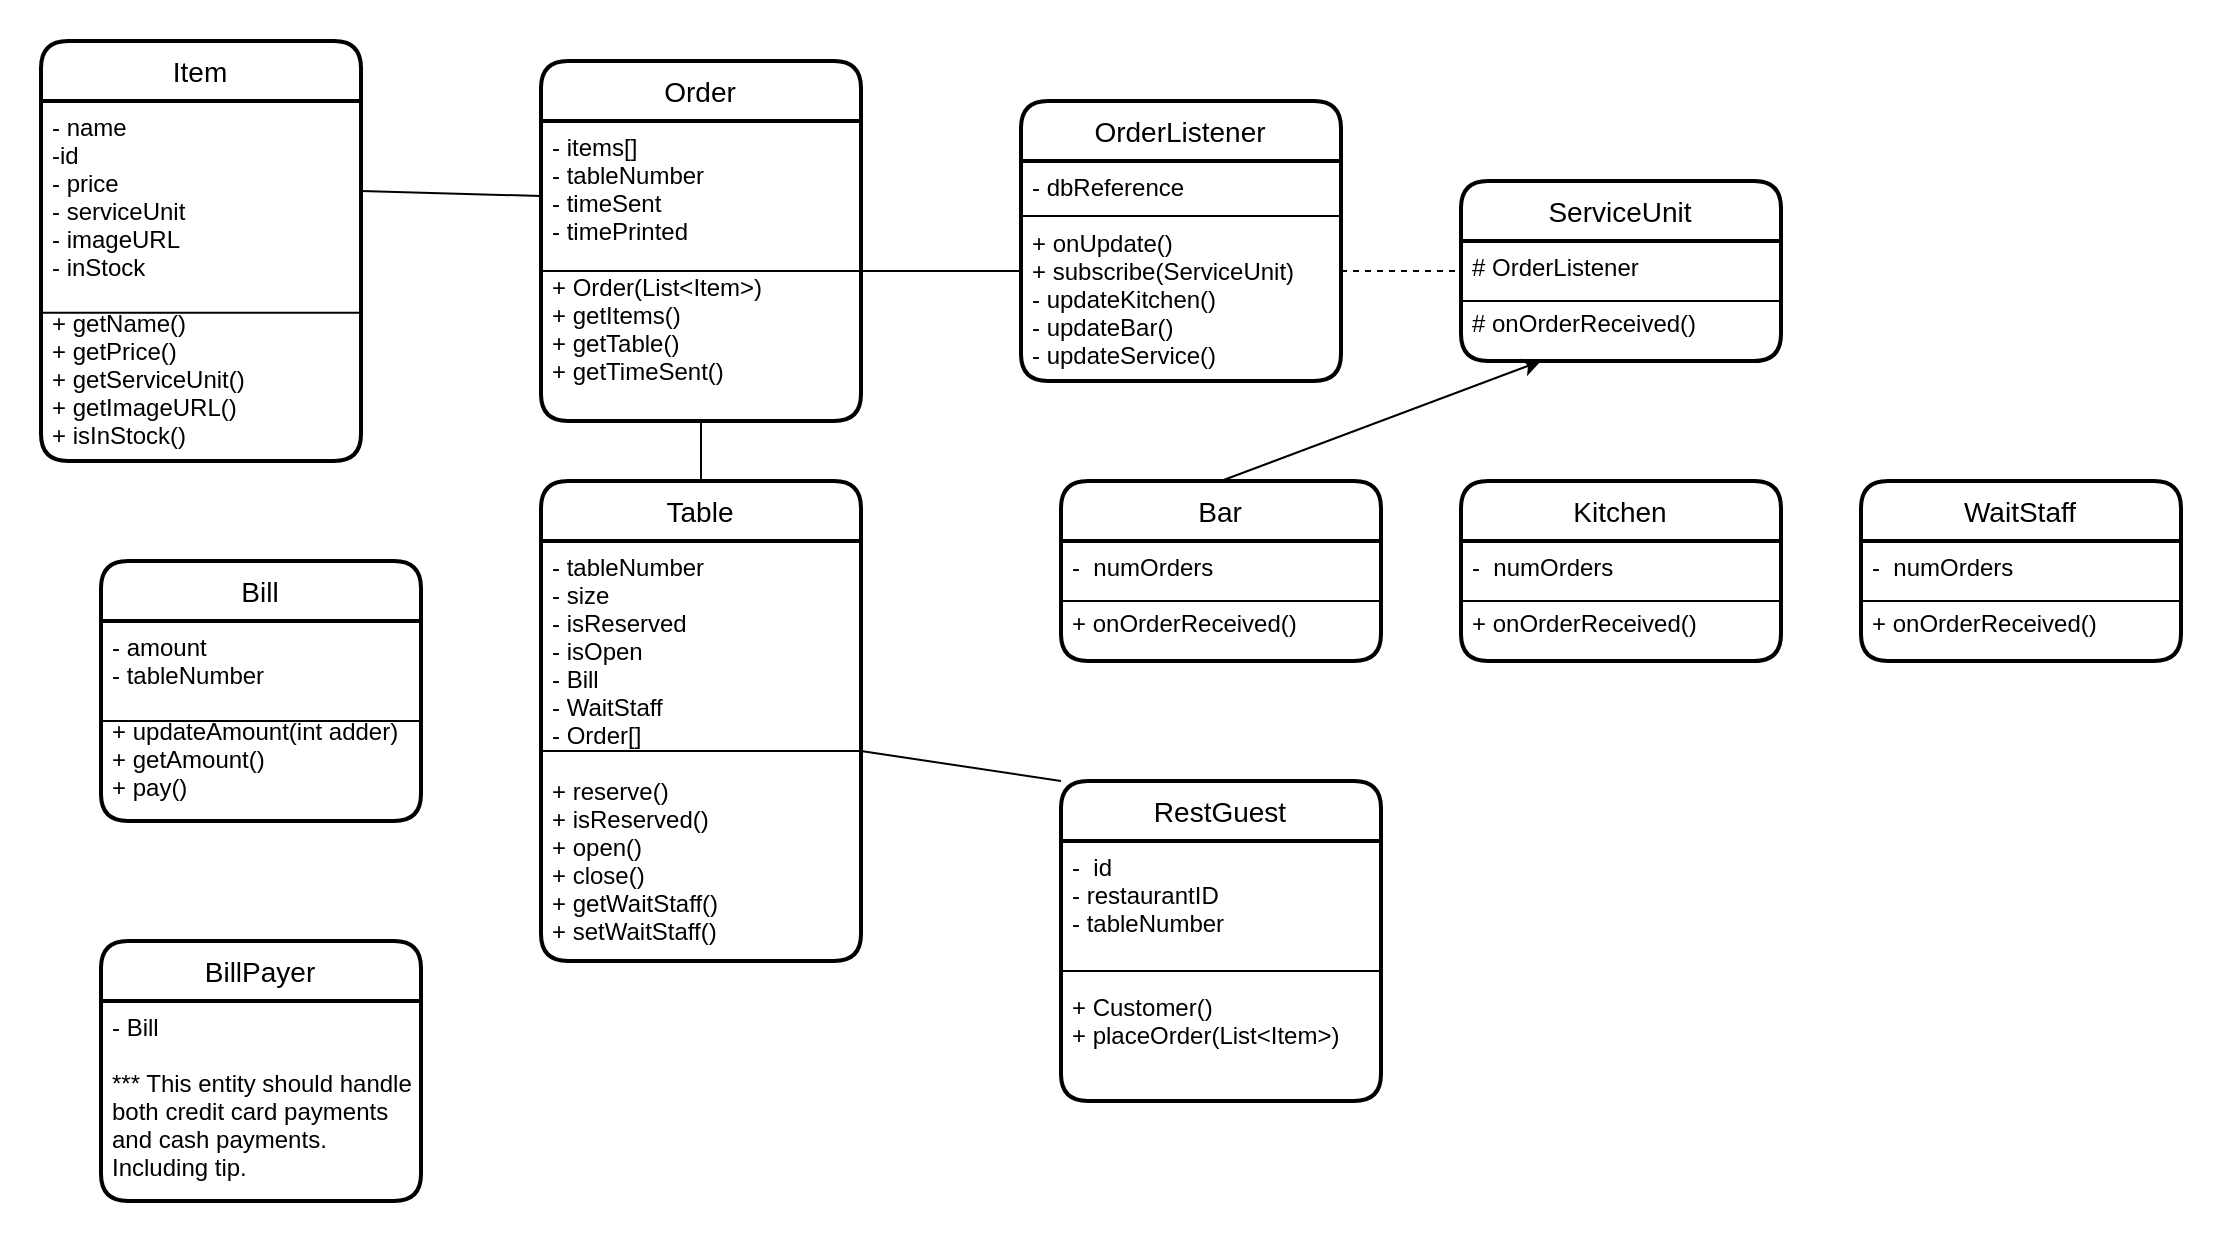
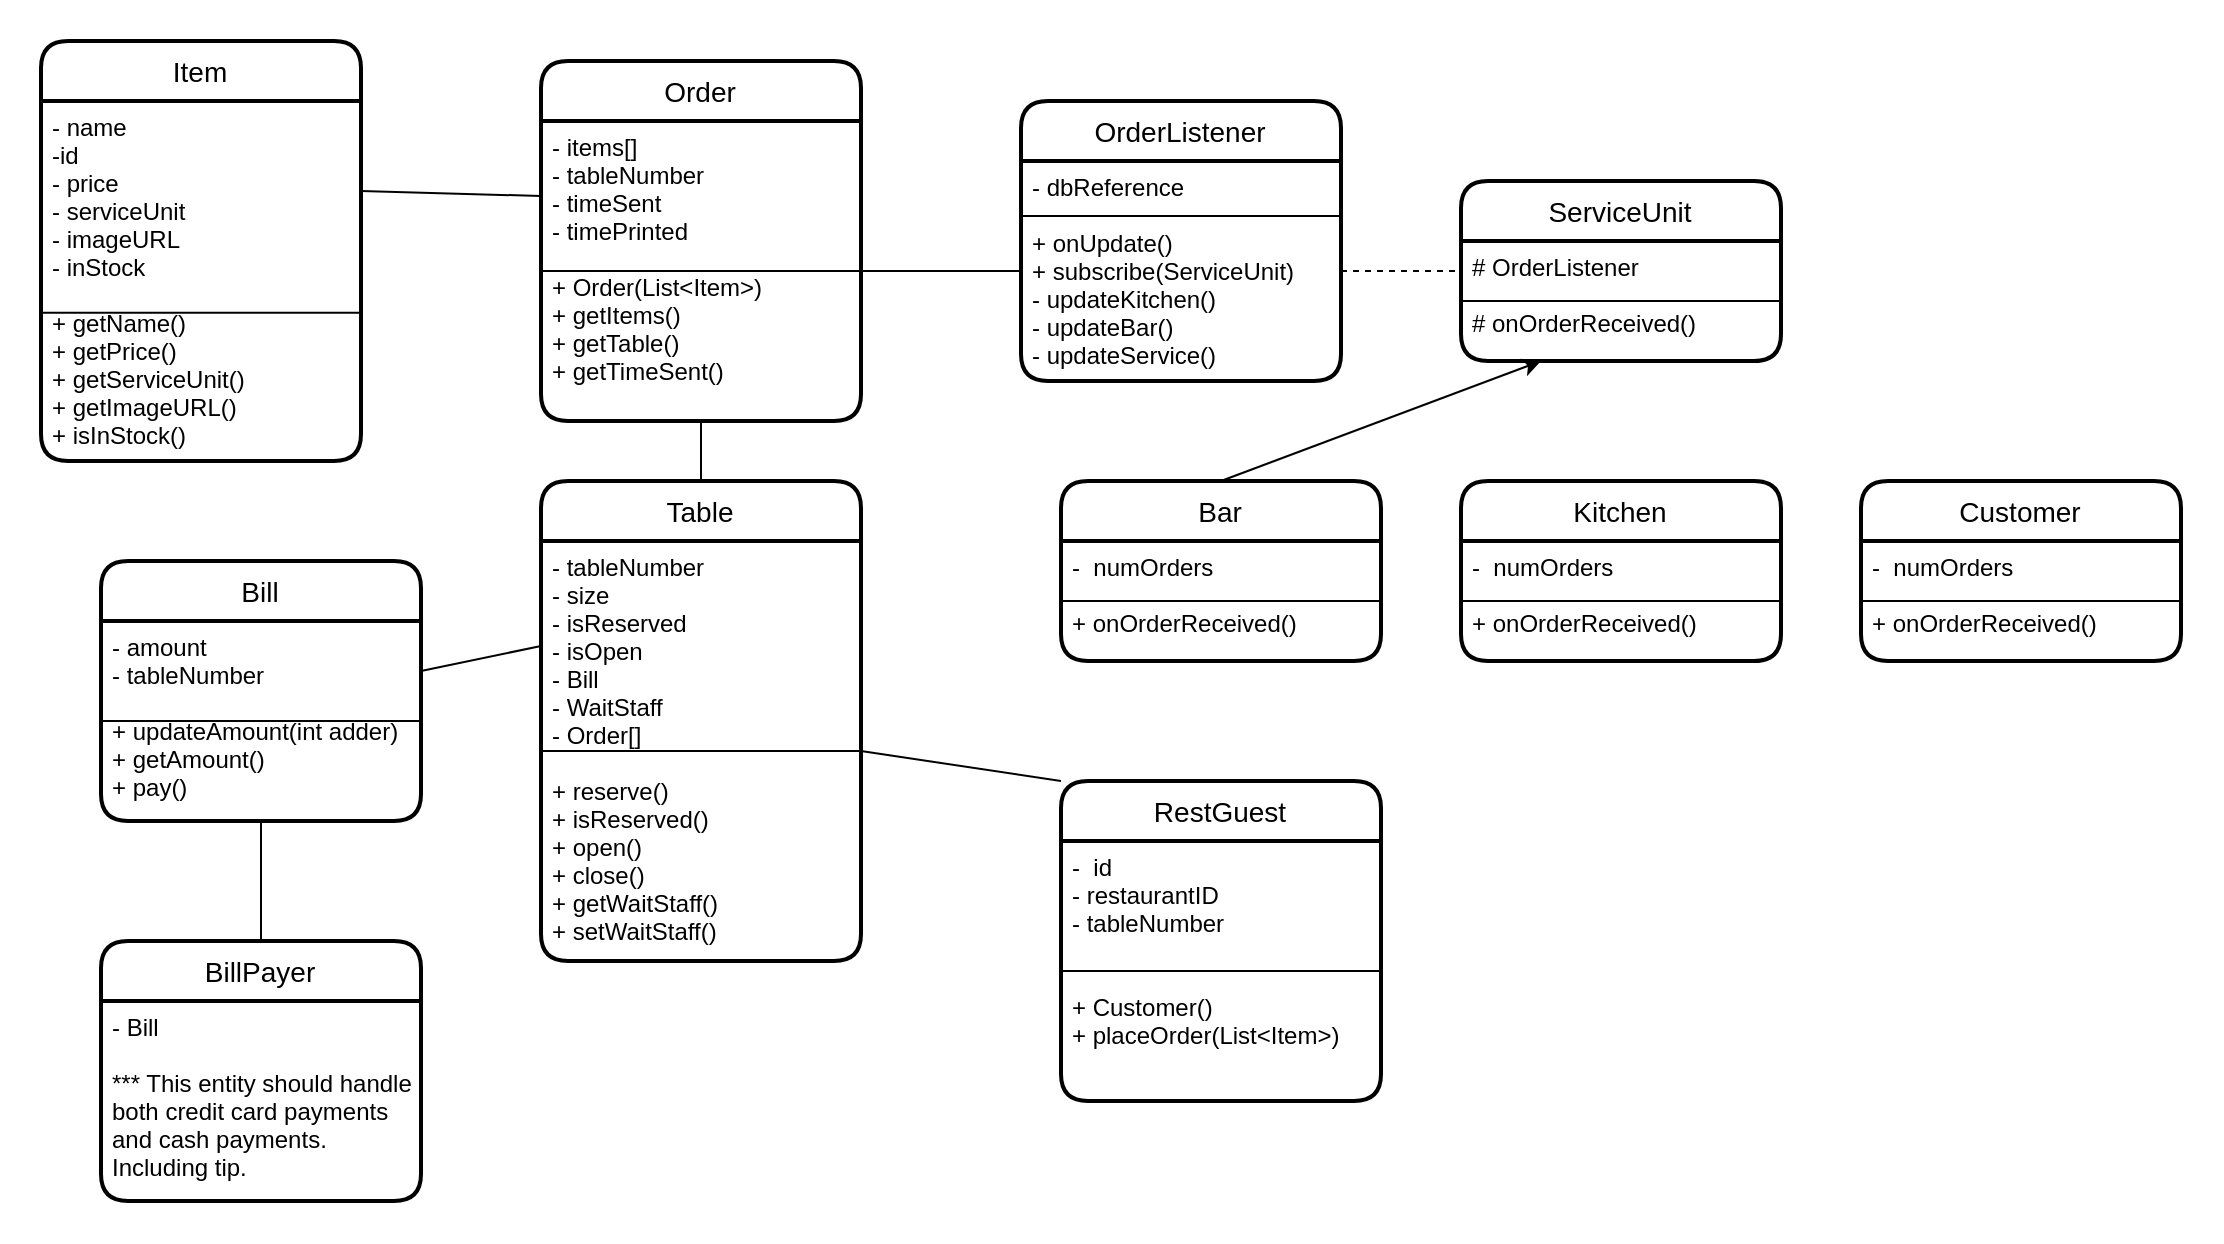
(2020, 513) -> (2020, 513)
none -> (481, 659)
none -> (261, 883)
